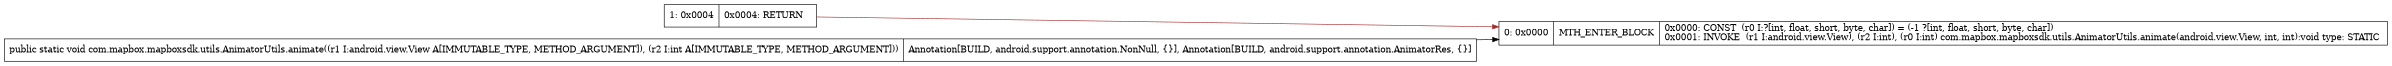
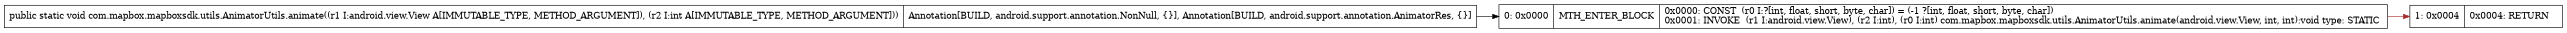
(1155, 22) -> (2395, 16)
